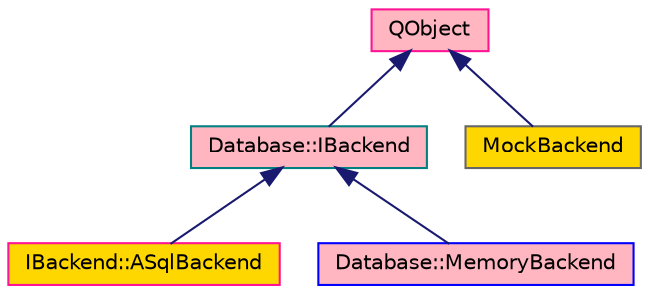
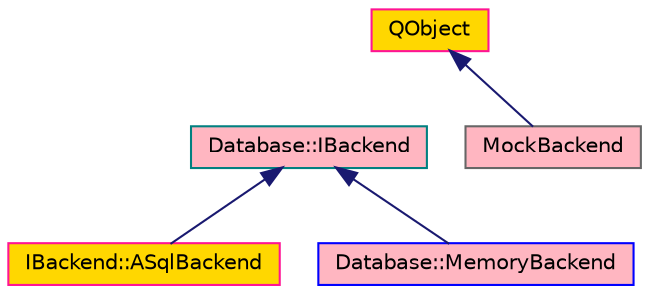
(430, 30) -> (430, 30)
(362, 96) -> none
(553, 147) -> (553, 147)
